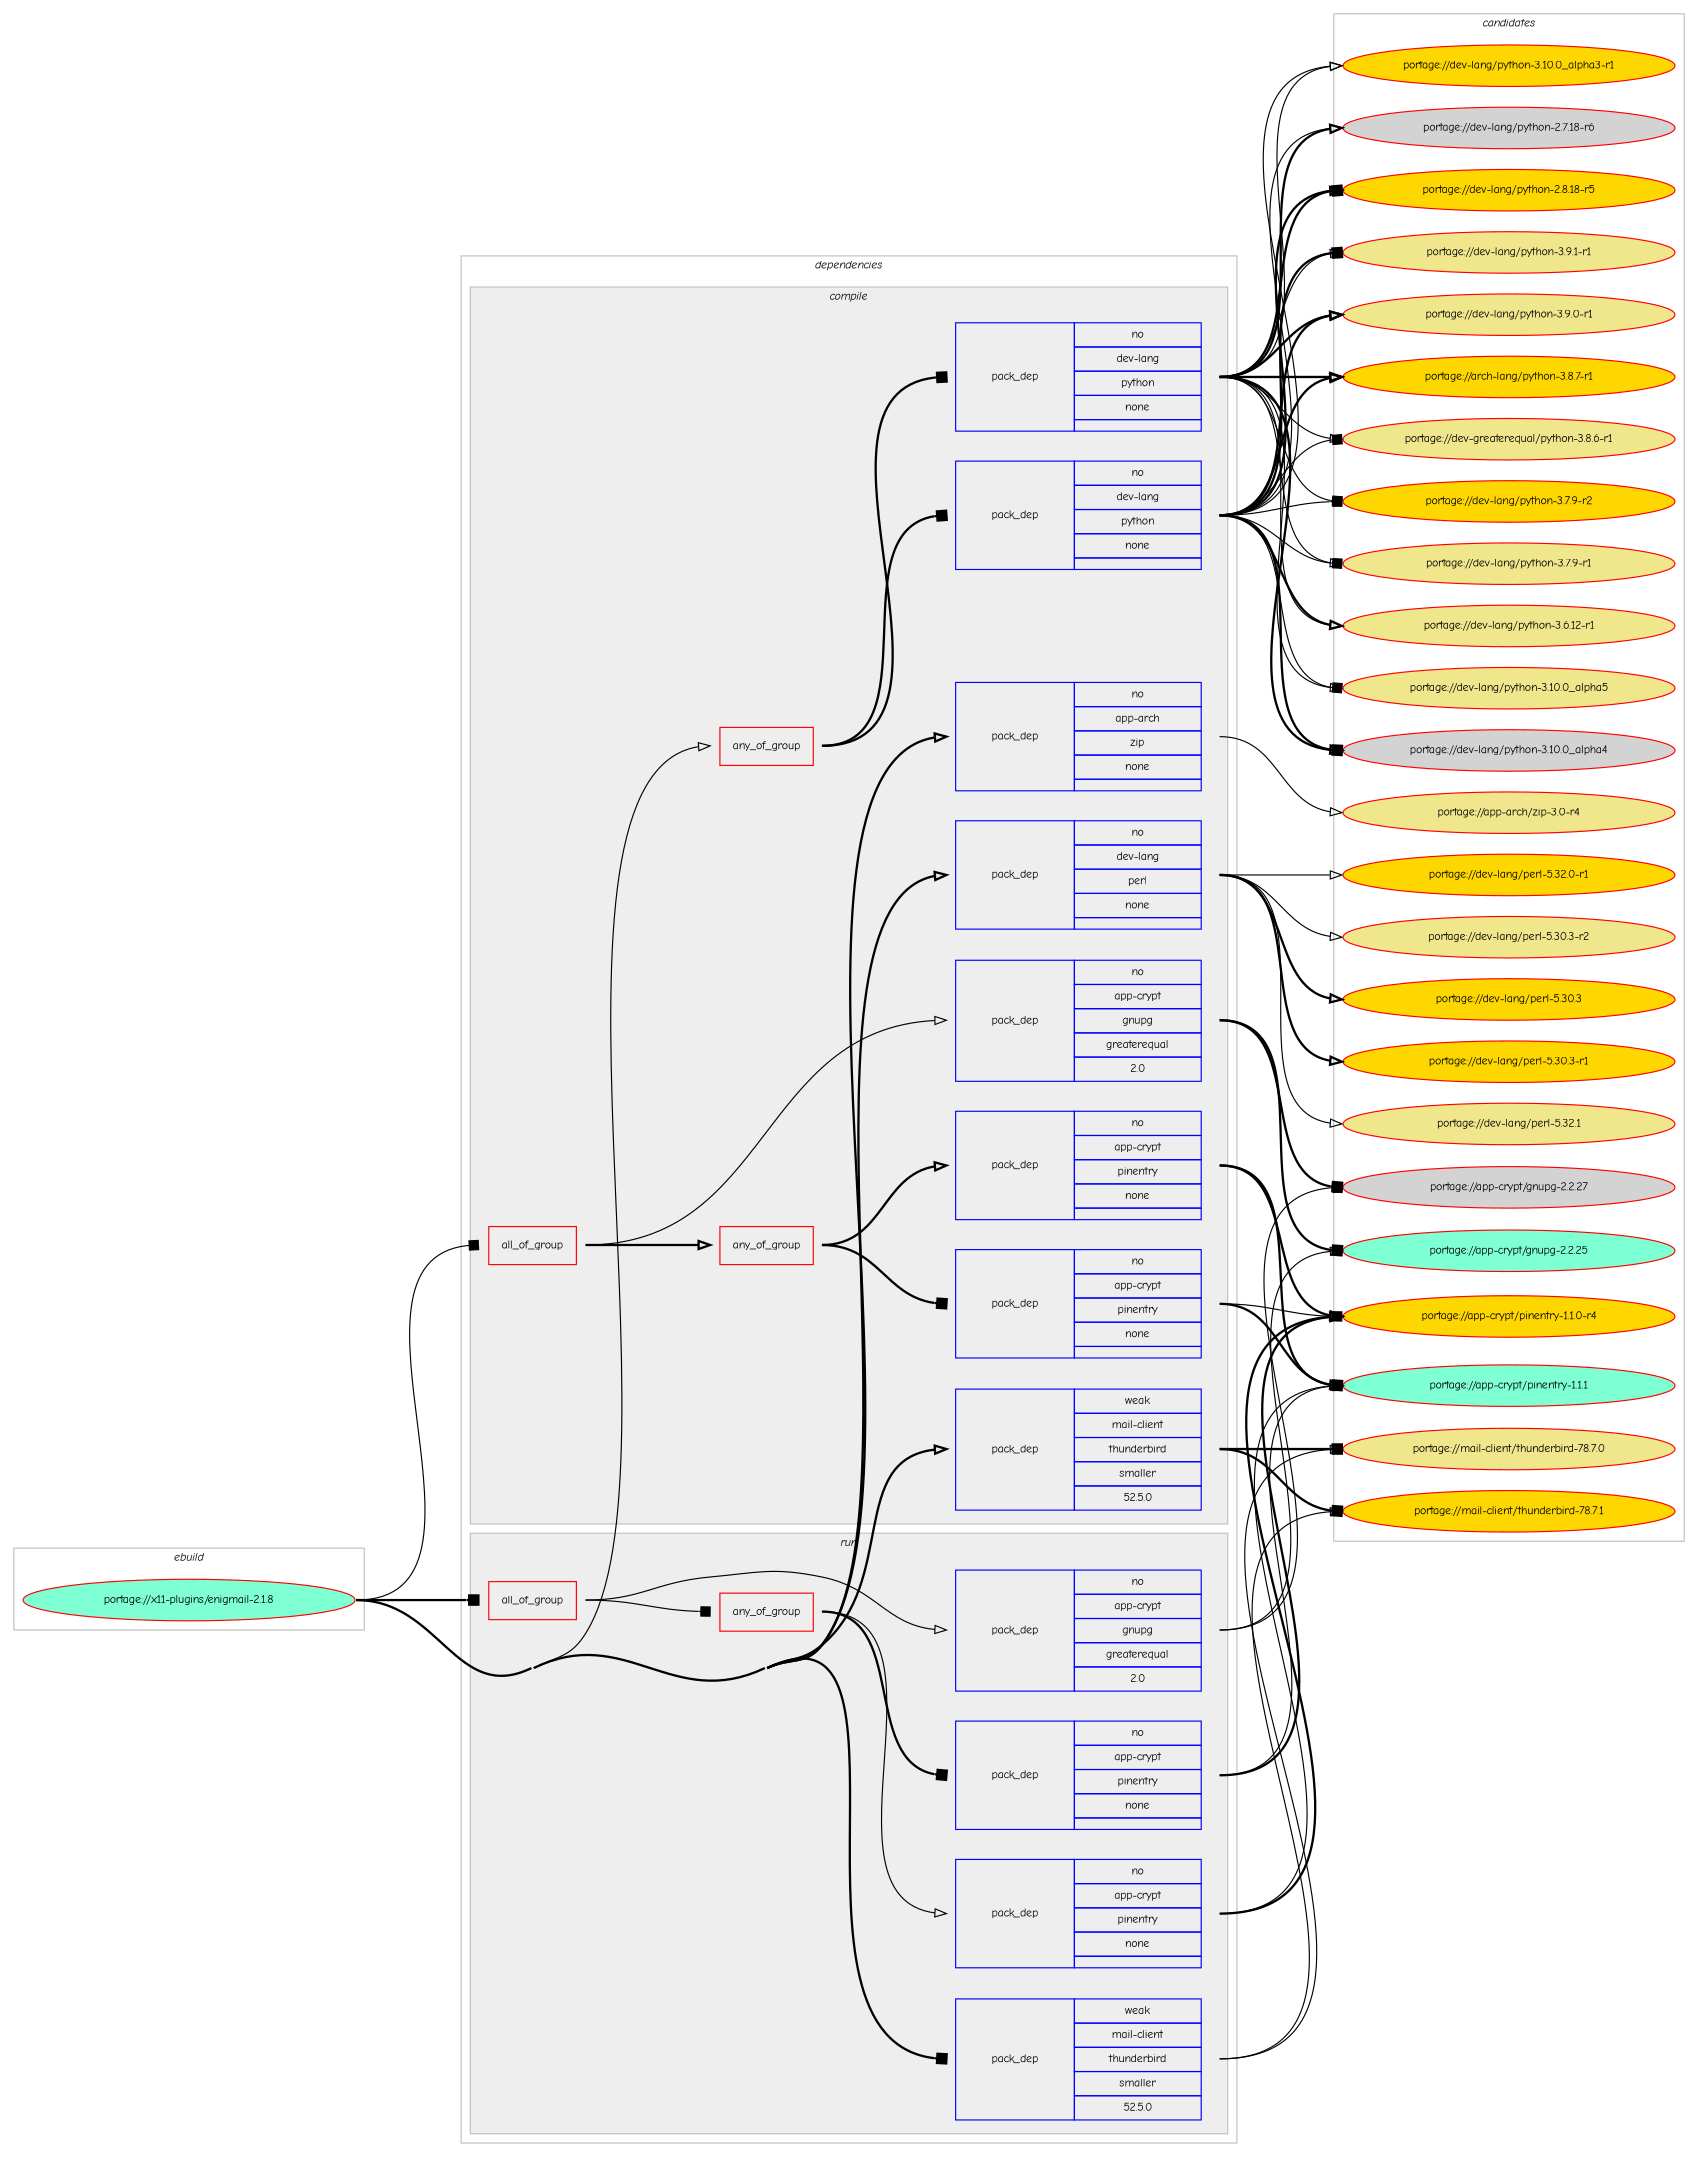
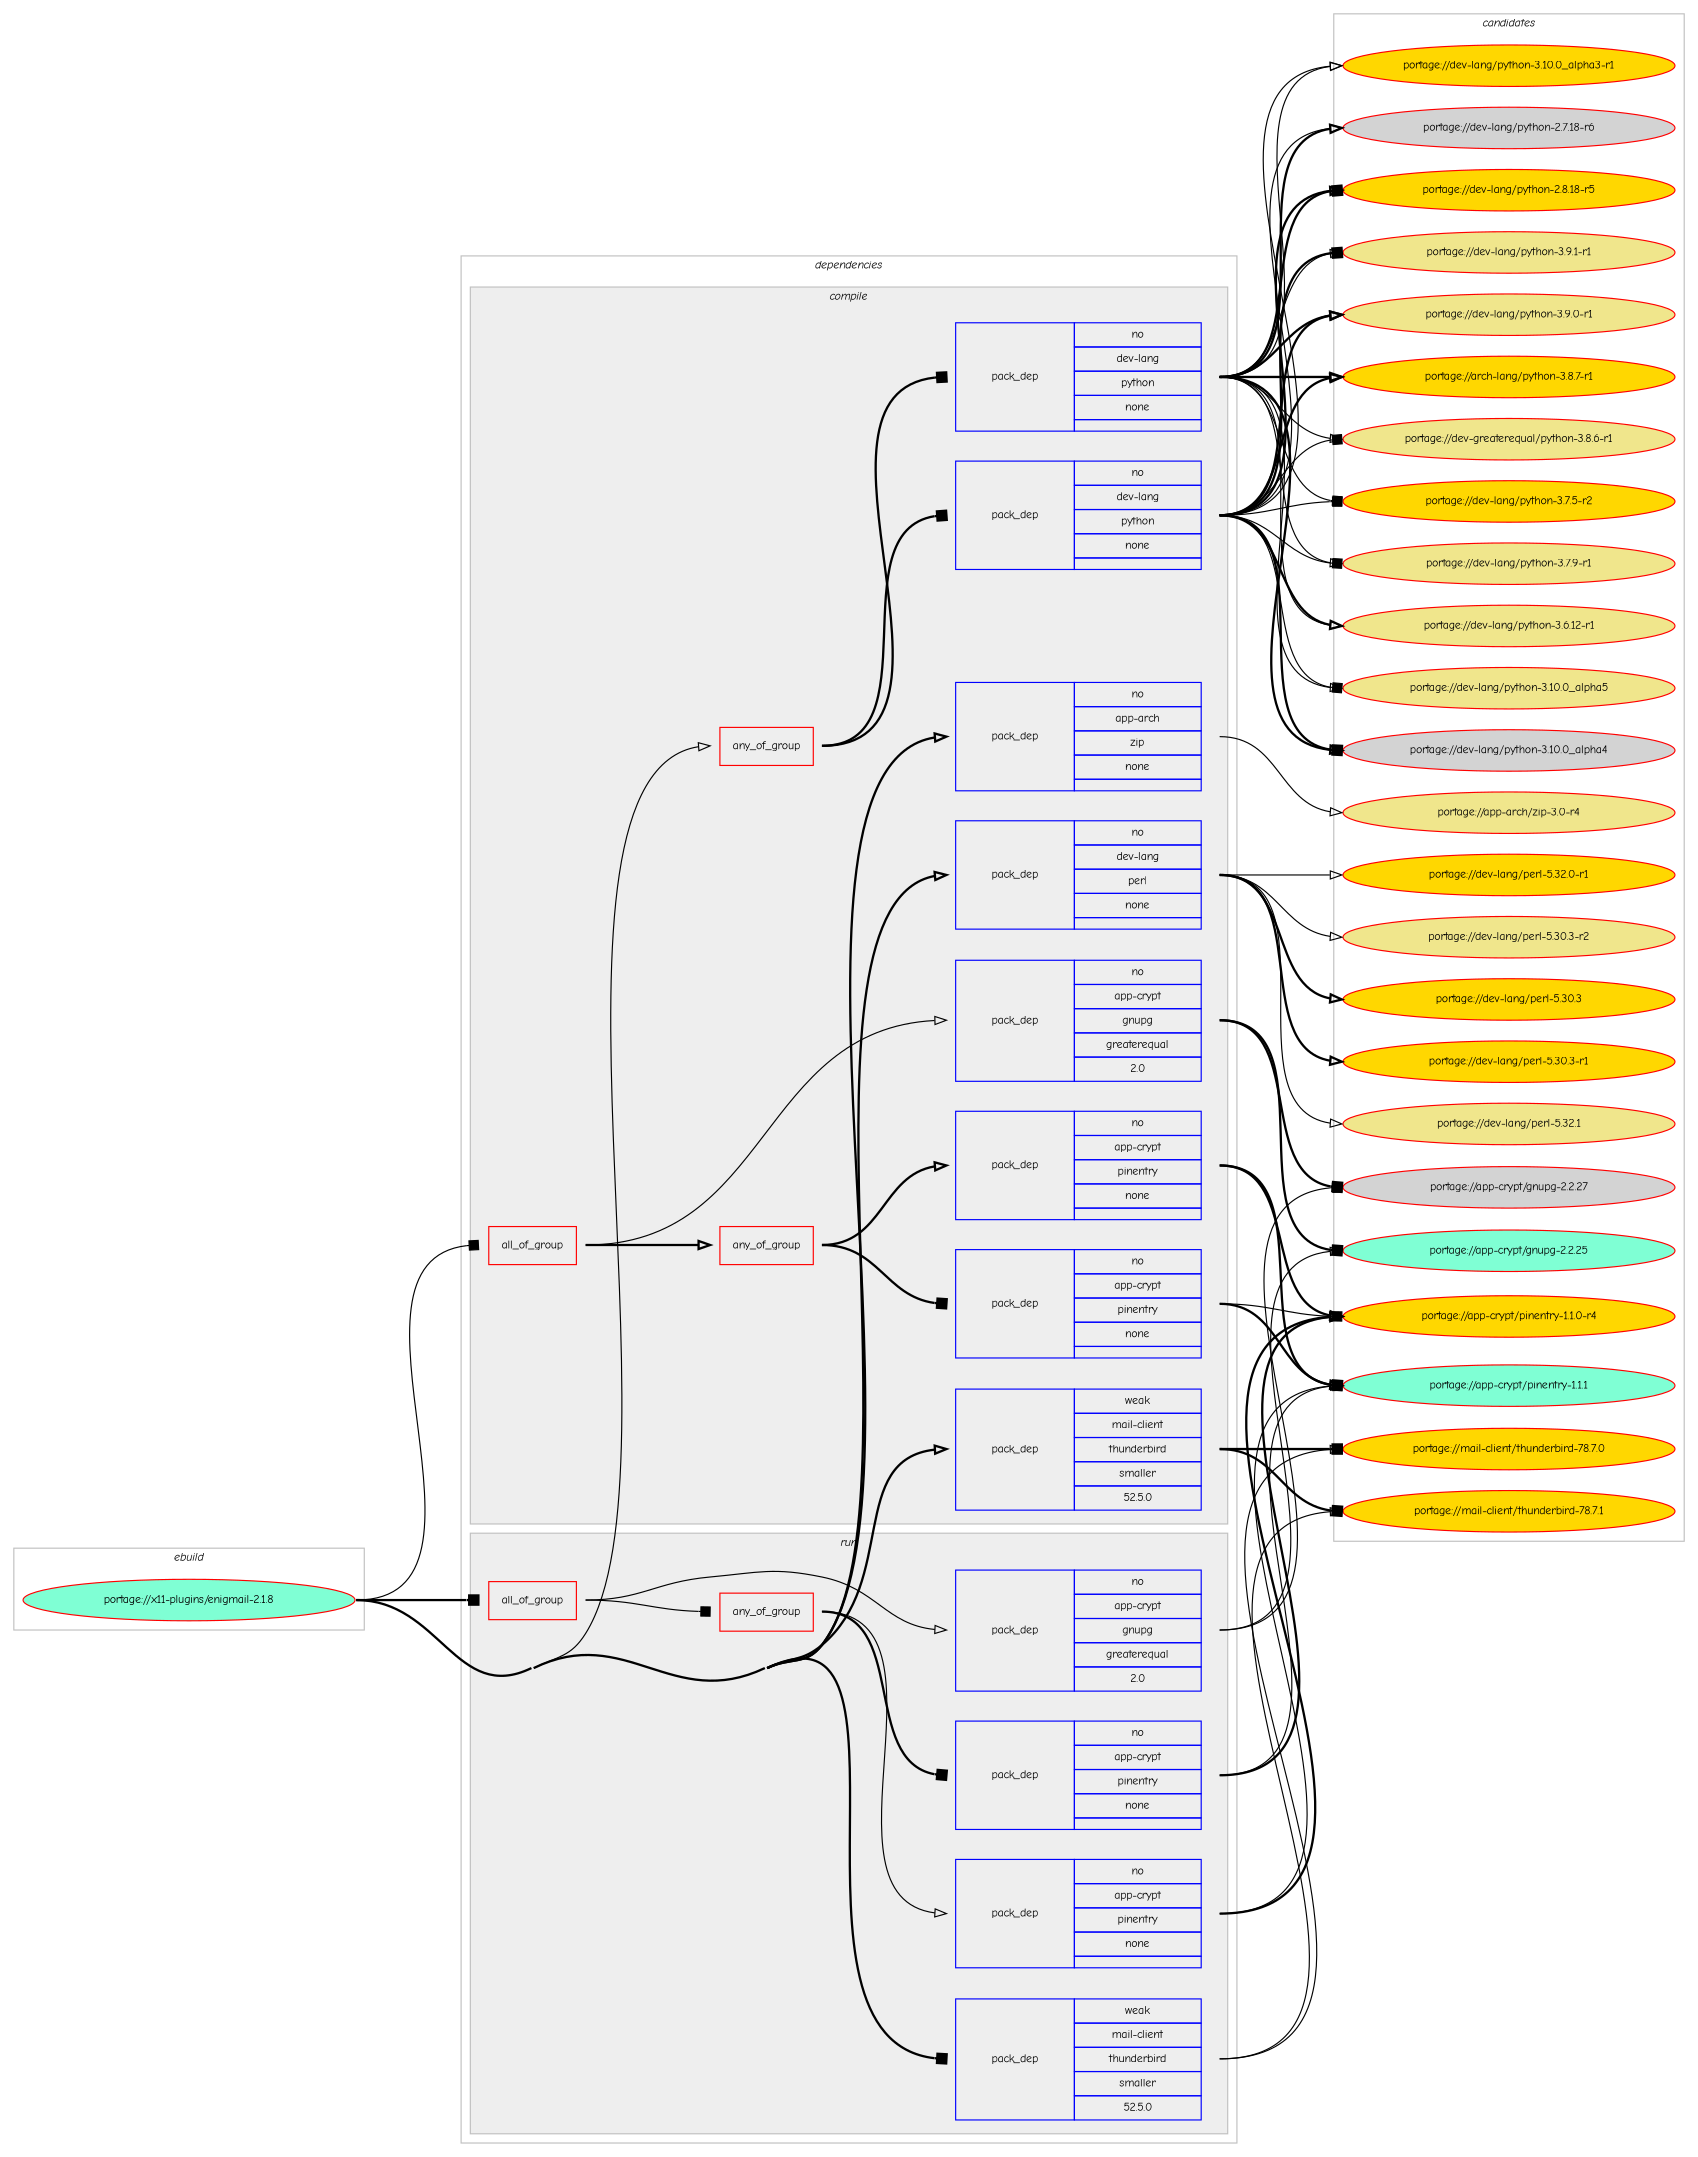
(1509, 501) -> (1509, 501)
(1509, 1449) -> (1509, 1449)
